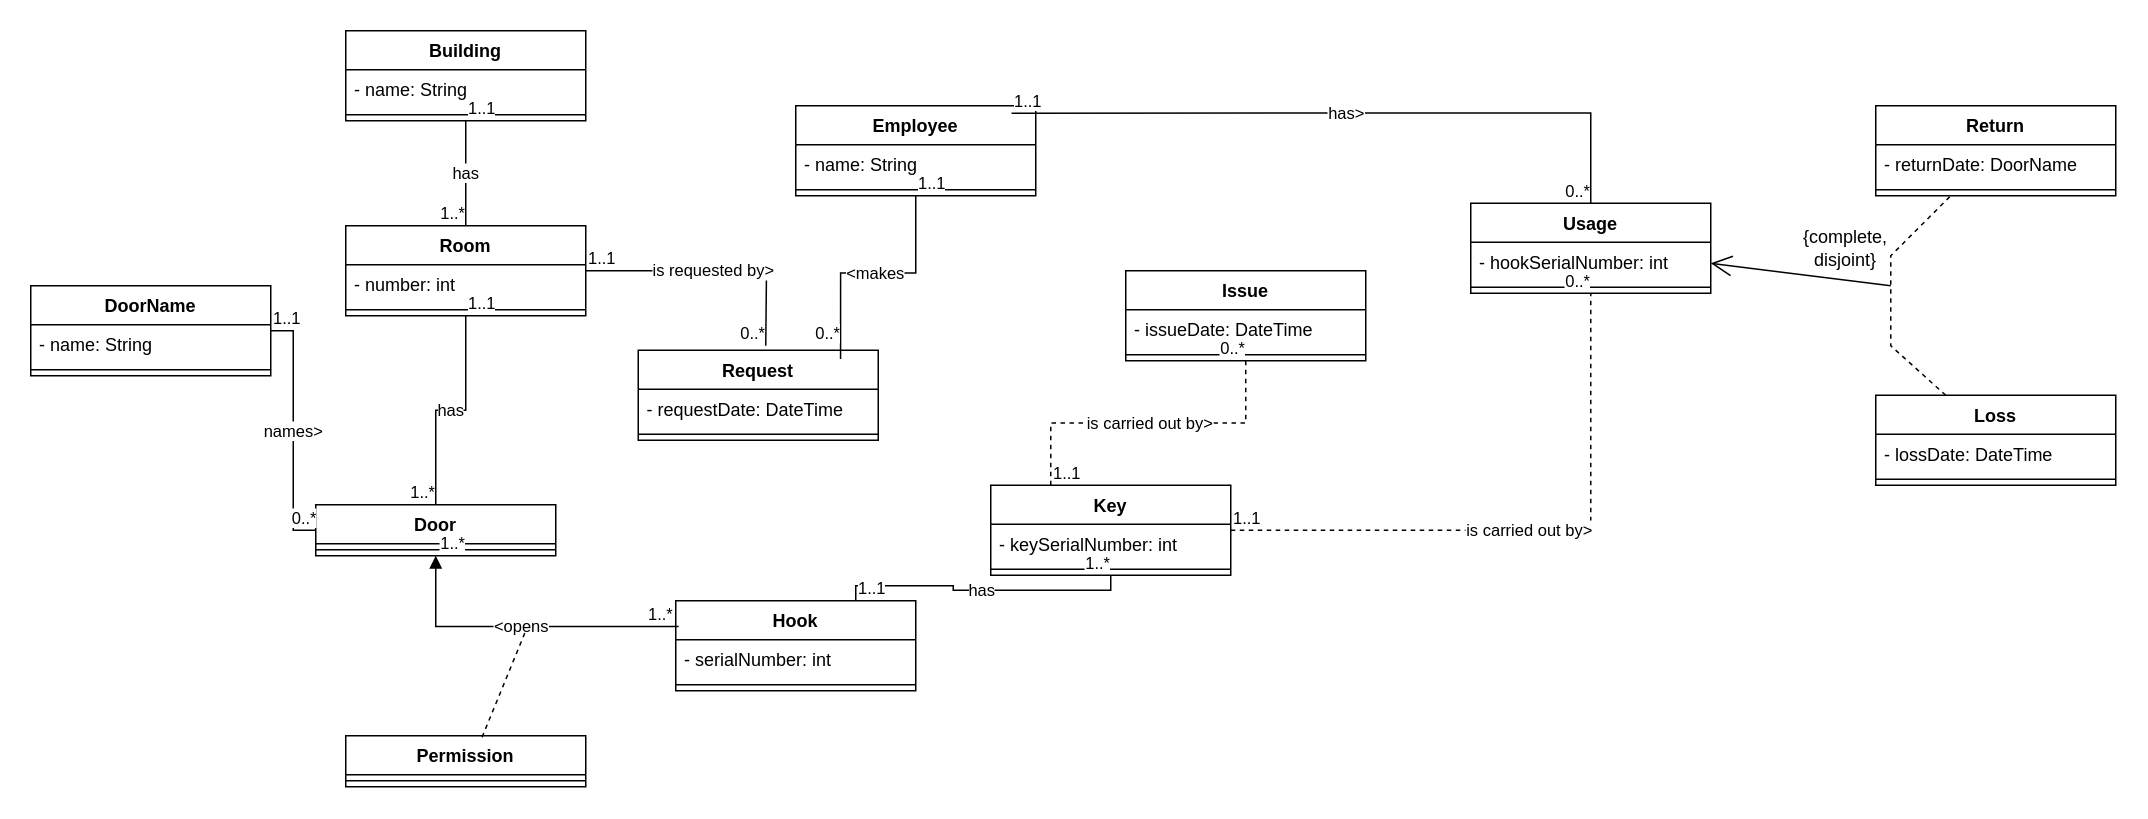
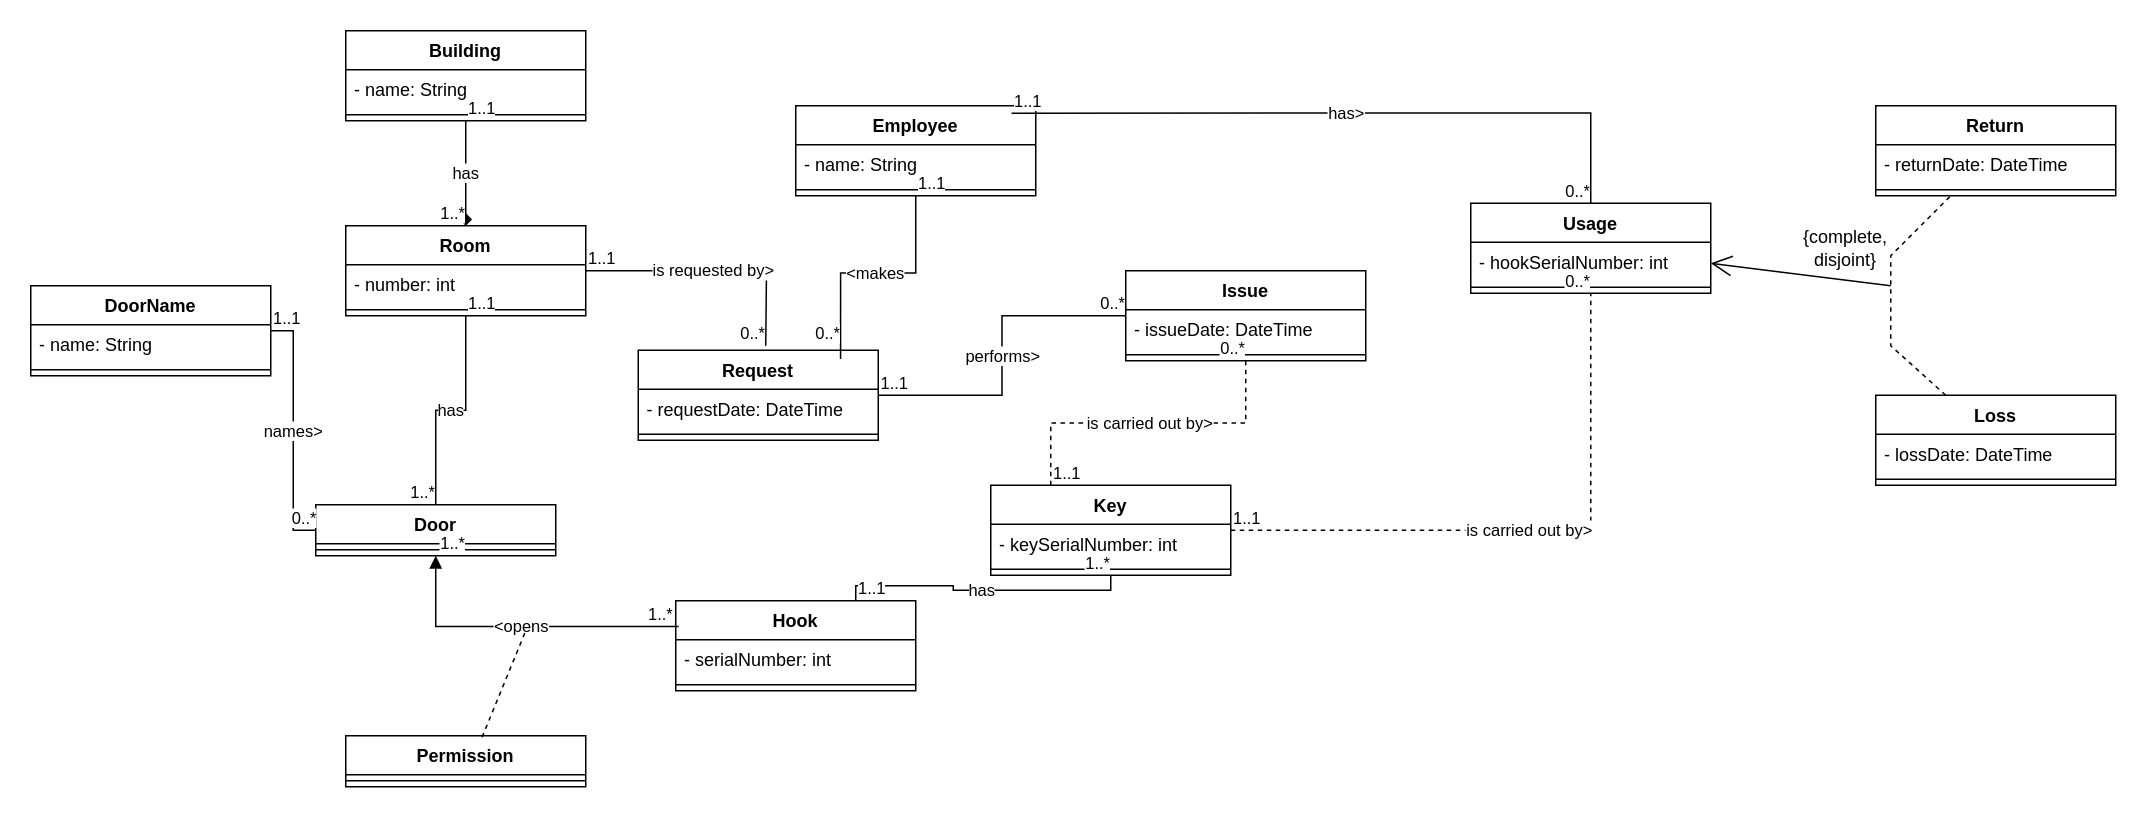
(1988, 165) -> (1986, 165)
(466, 219) -> (466, 213)
none -> (1002, 356)
